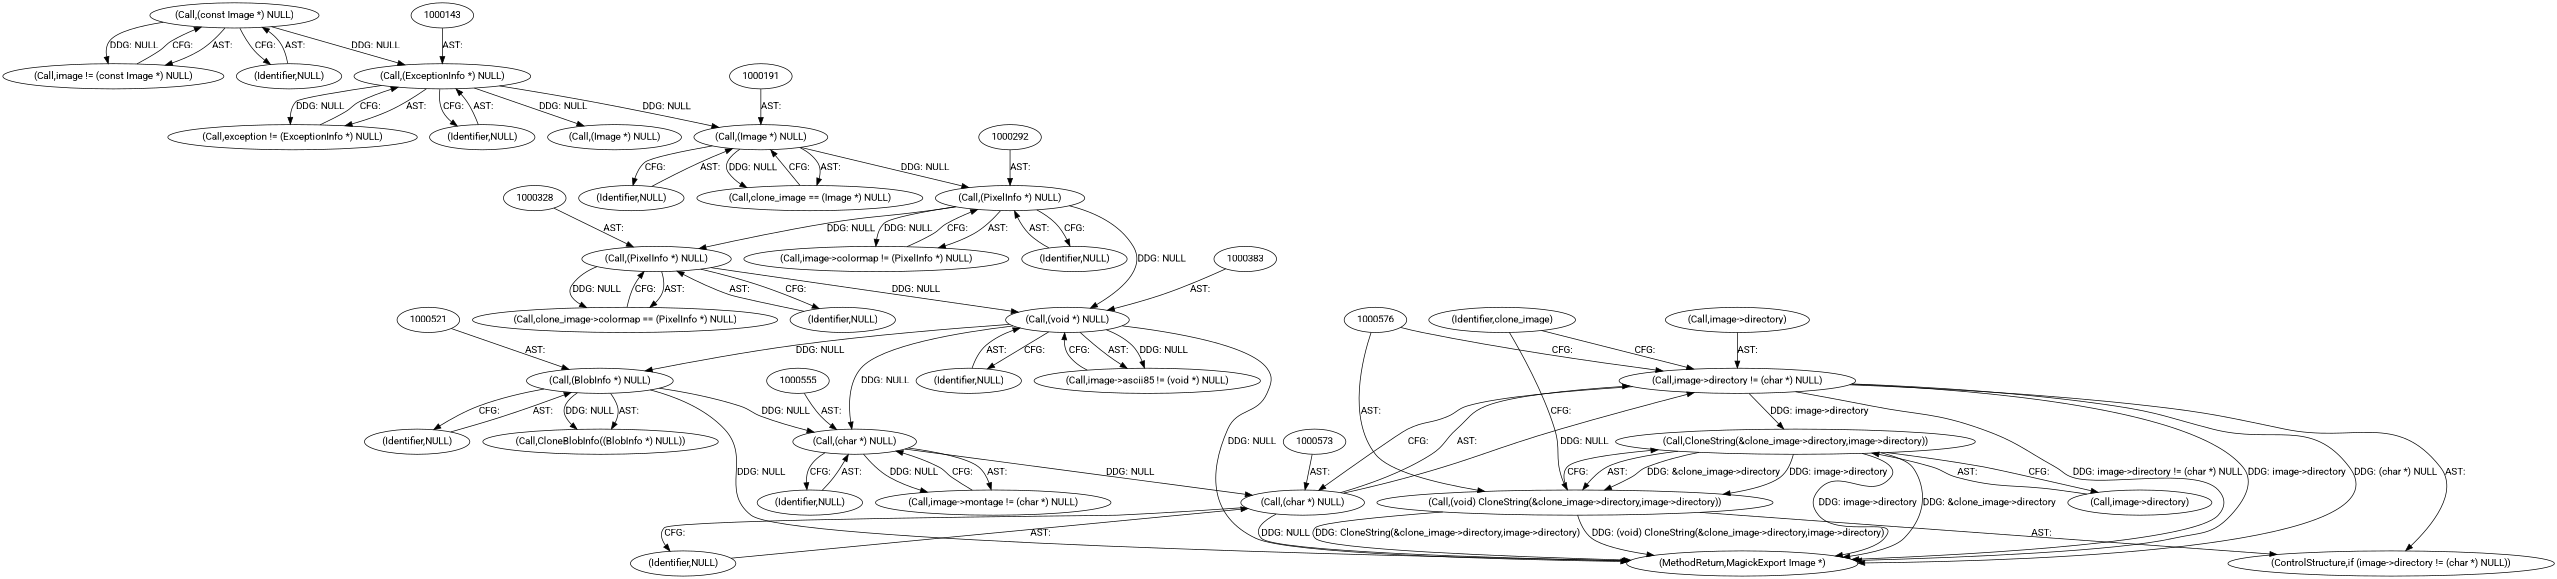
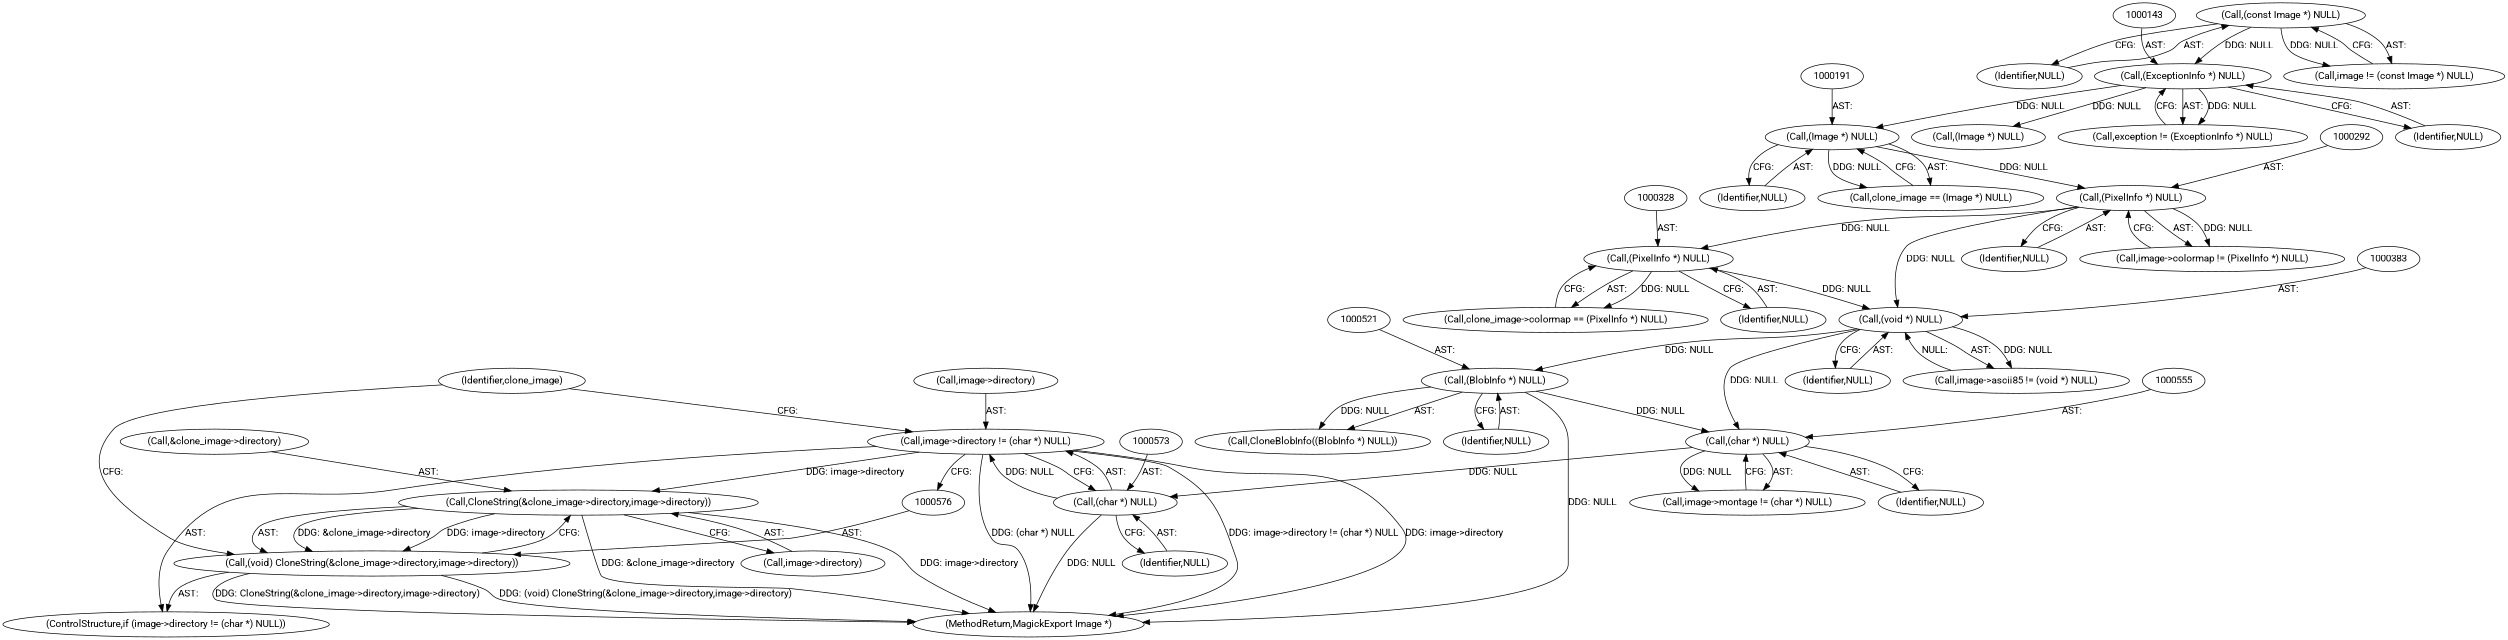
(1081, 350) -> (1936, 350)
(1528, 351) -> (951, 467)
none -> (214, 442)
(1242, 530) -> none
